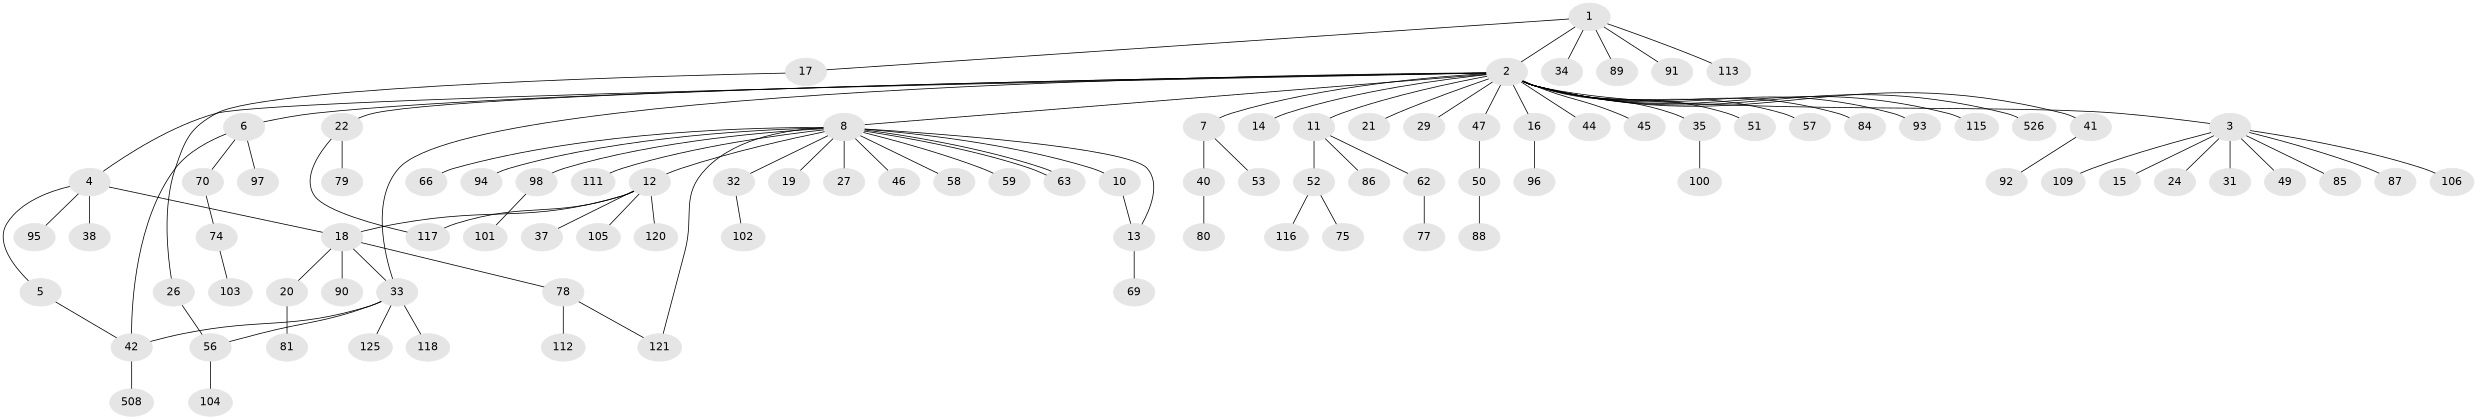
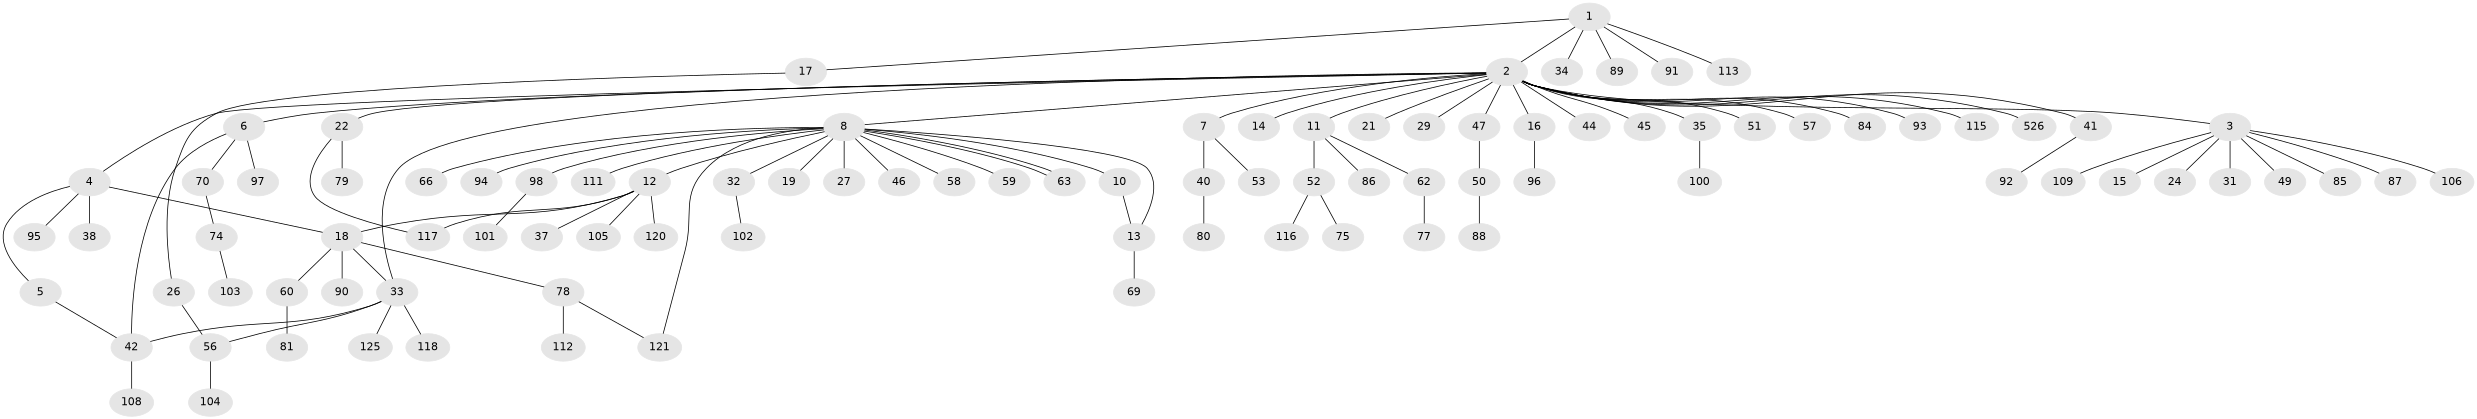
(287, 292) -> (287, 292)
(132, 403) -> (132, 403)
